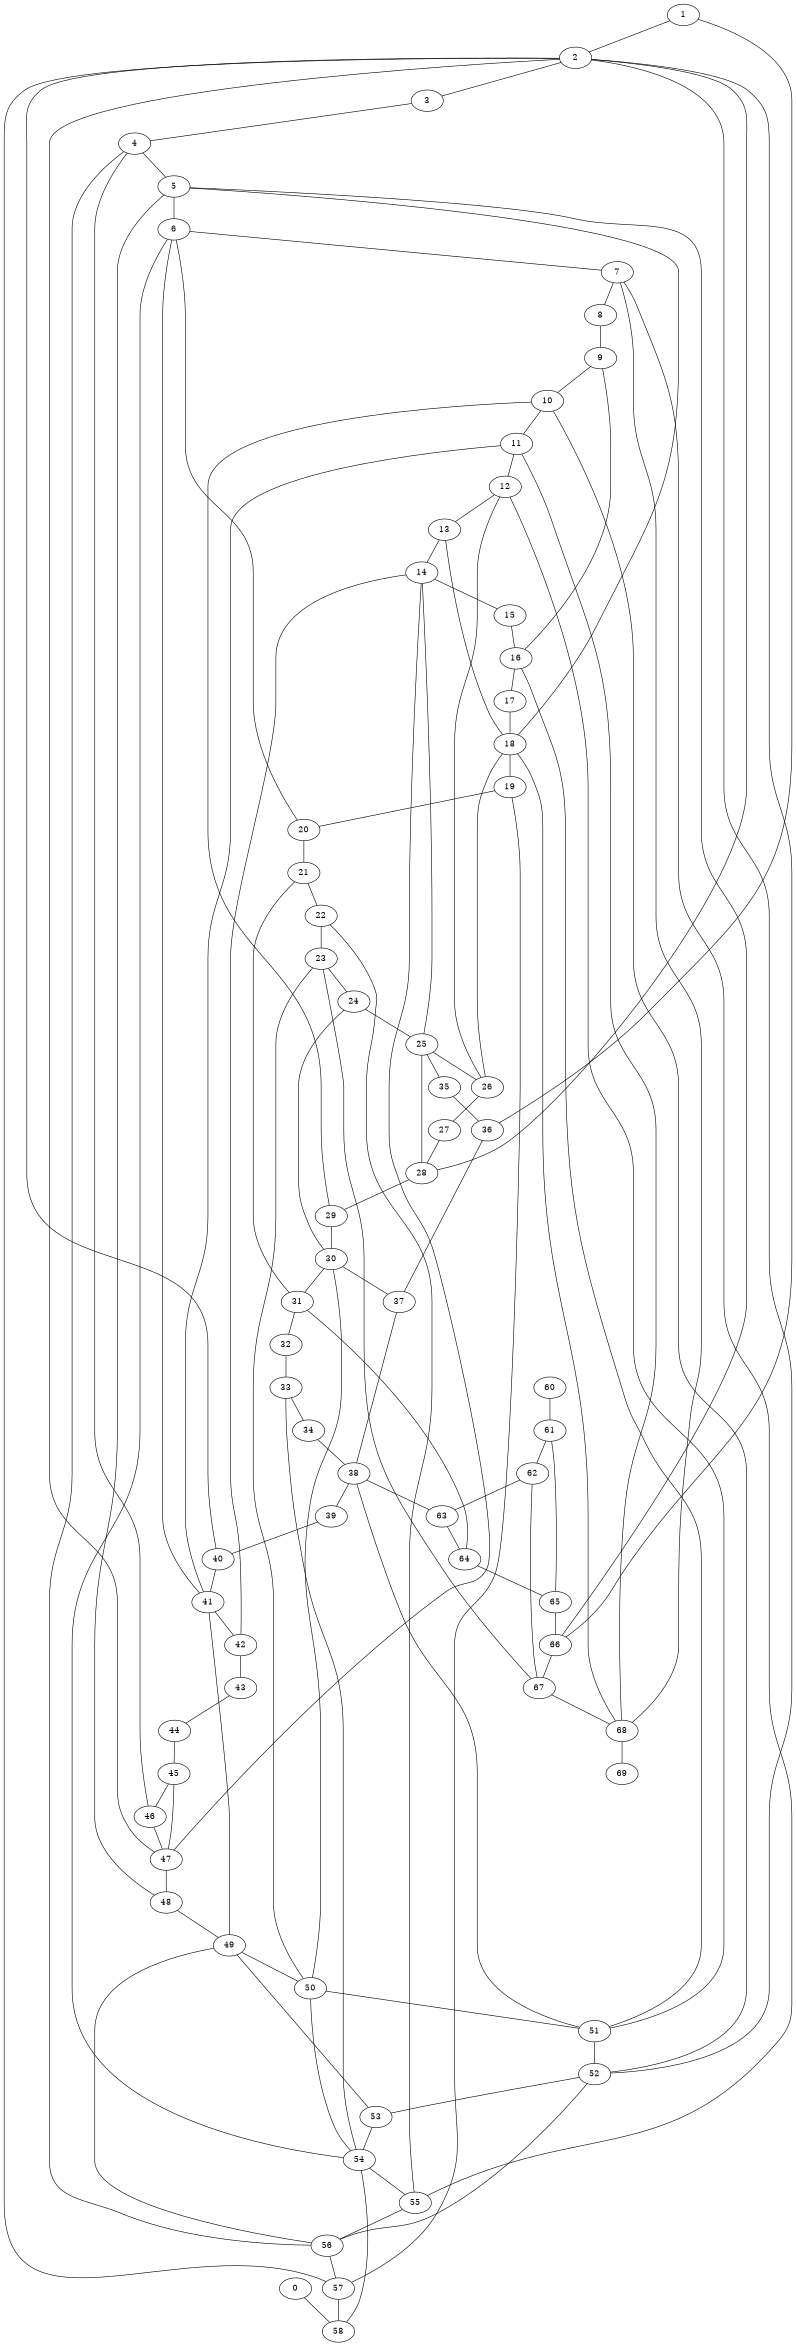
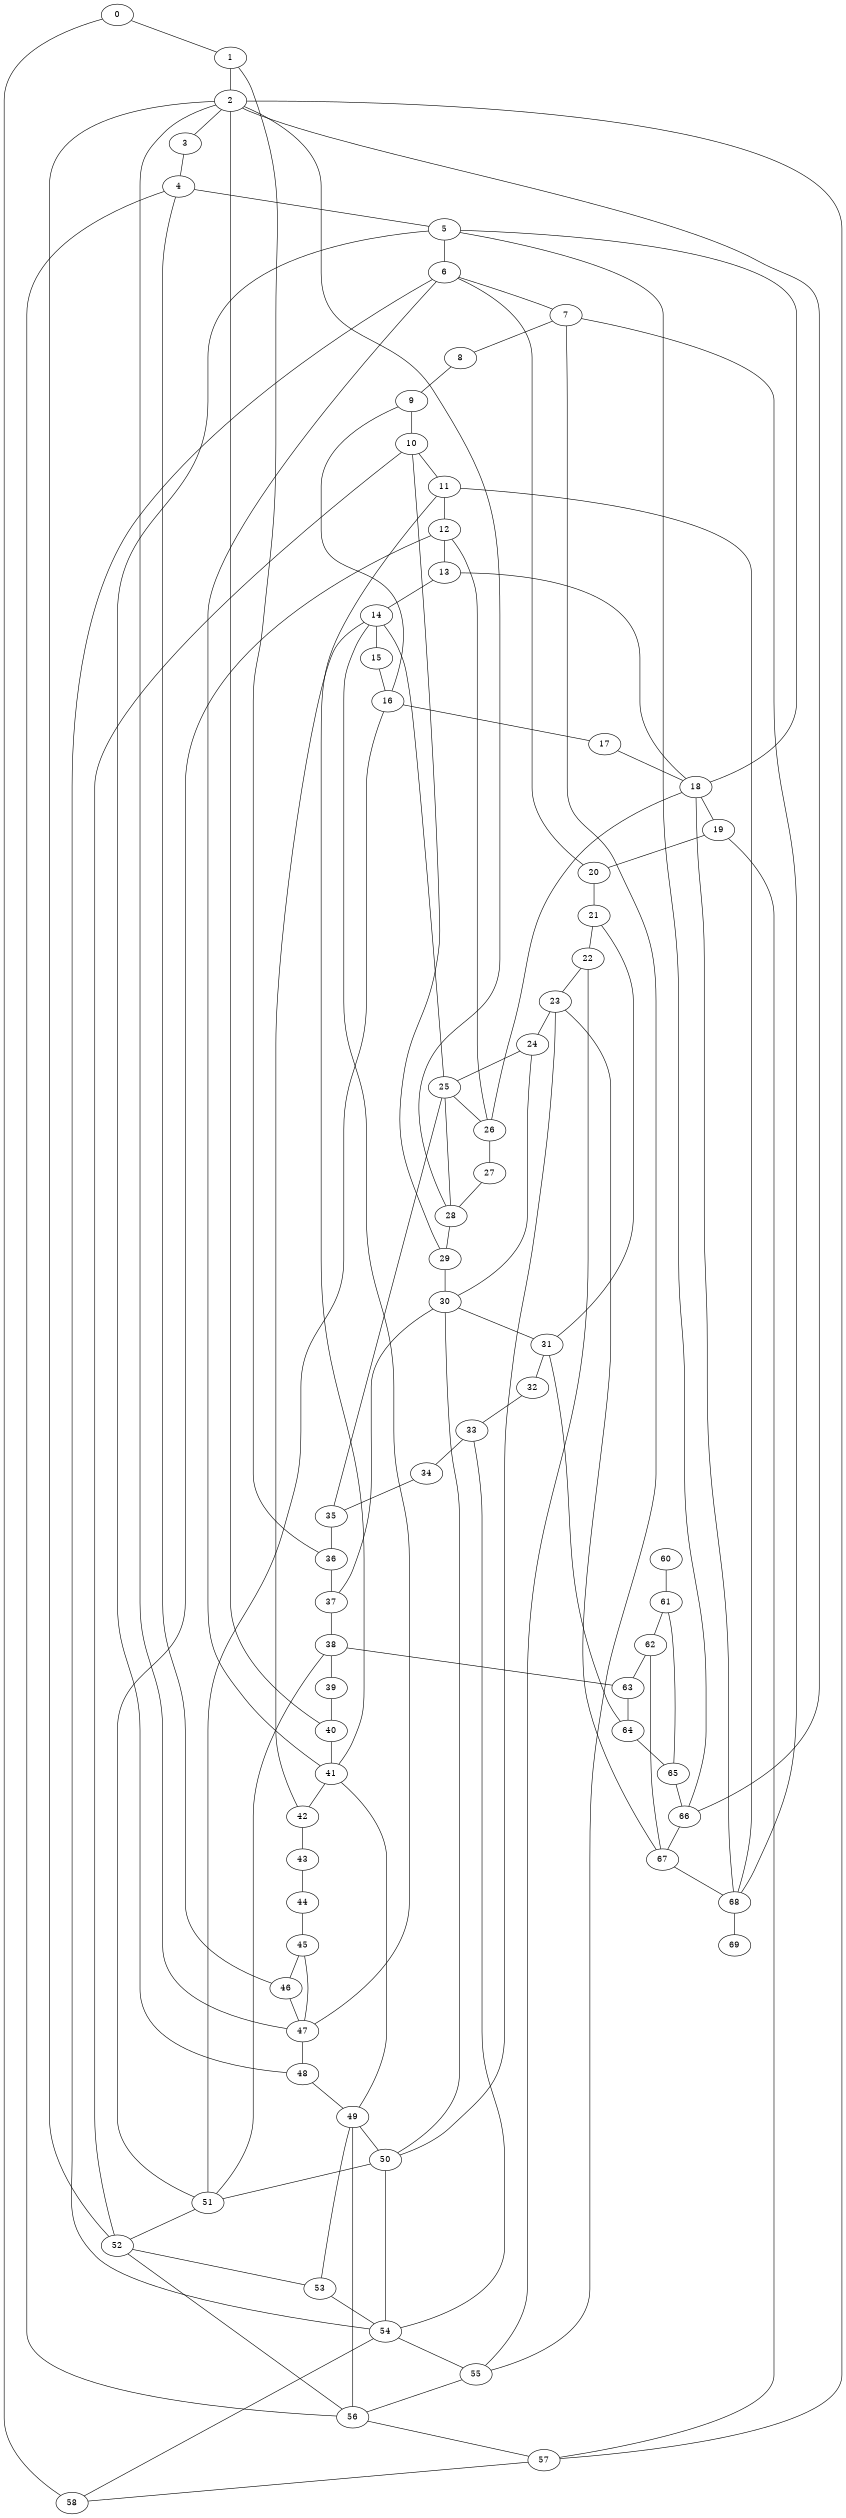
none -> (174, 36)
(331, 1452) -> (379, 1495)
